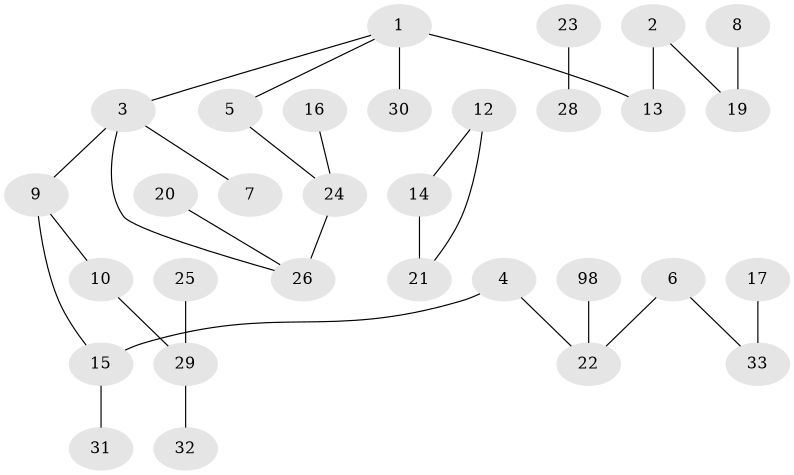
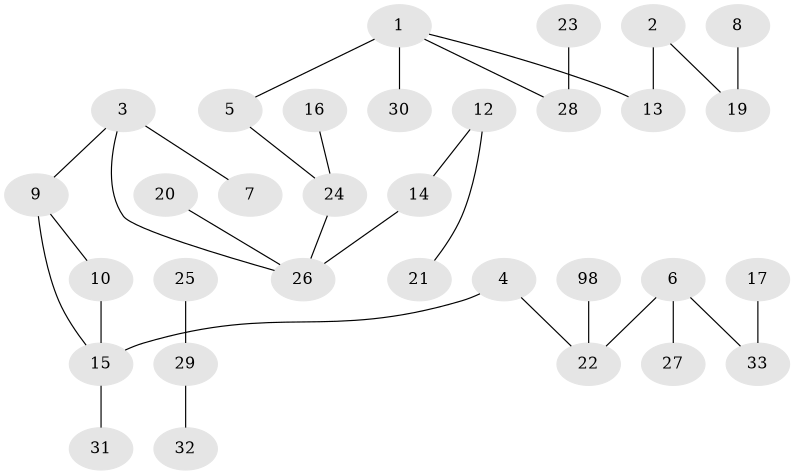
(261, 67) -> (484, 68)
(419, 237) -> (361, 237)
(143, 322) -> (101, 322)
none -> (673, 364)
